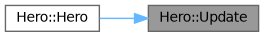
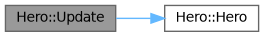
(117, 18) -> (133, 18)
